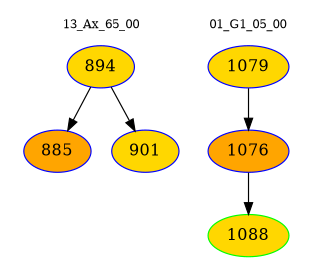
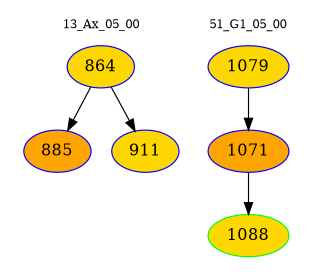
(101, 25) -> (101, 25)
(249, 25) -> (249, 25)
(101, 67) -> (101, 67)
(145, 151) -> (145, 151)
(249, 151) -> (249, 151)
